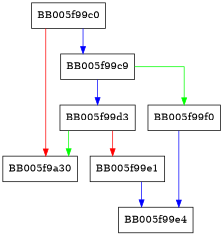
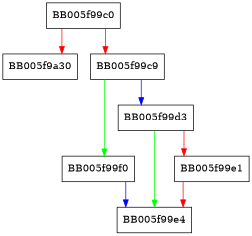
(83, 38) -> (105, 38)
(69, 140) -> (155, 165)
(142, 191) -> (183, 191)
